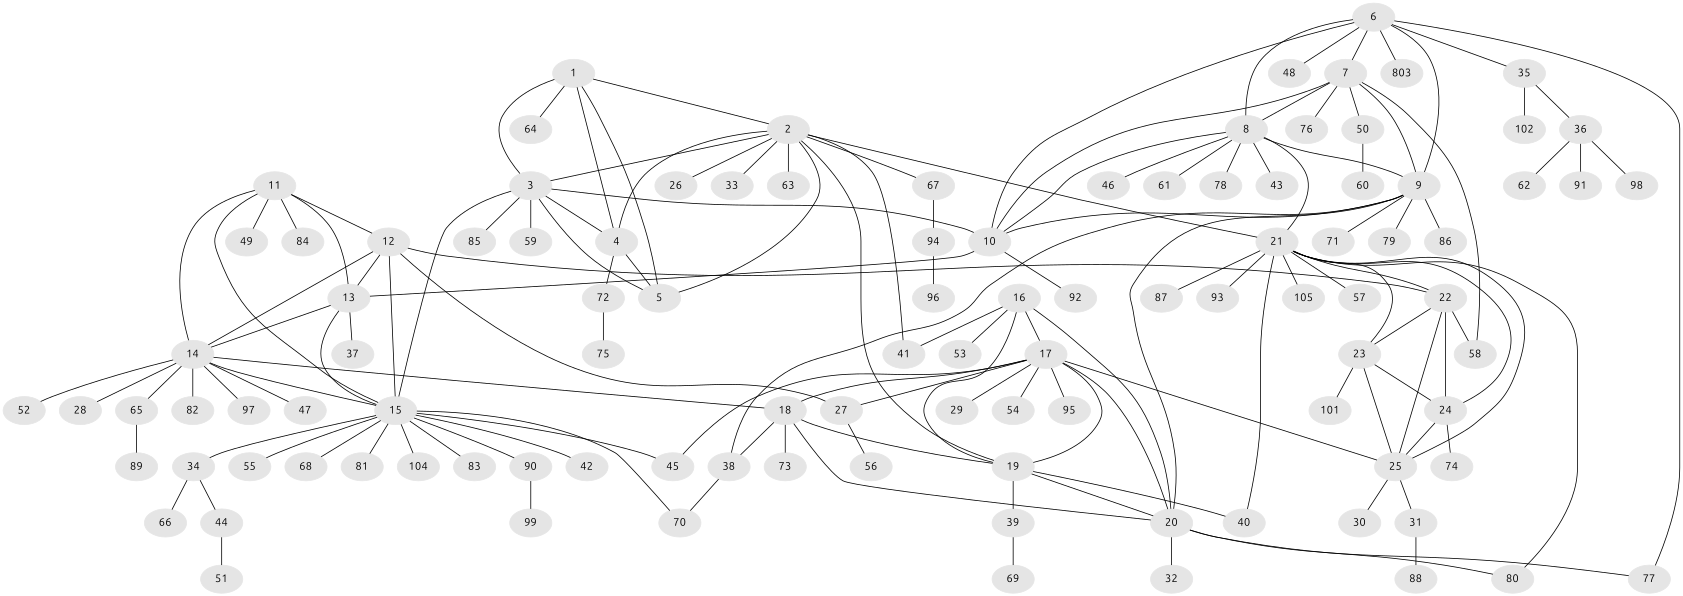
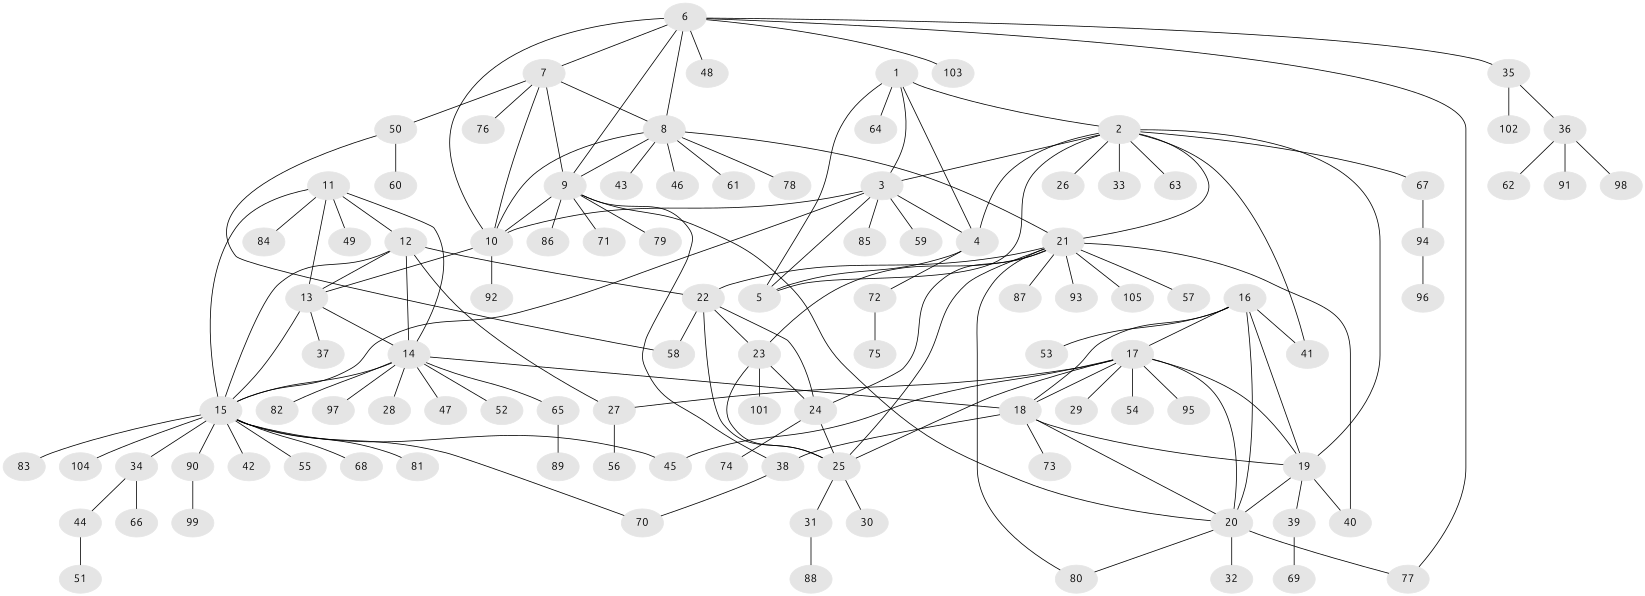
(1402, 73) -> (953, 73)
(1463, 191) -> (324, 281)
none -> (1111, 337)
